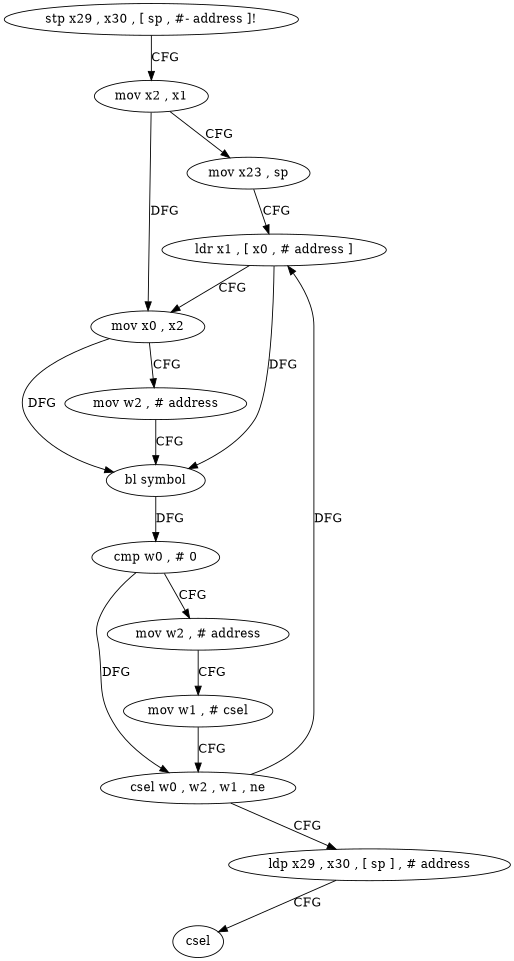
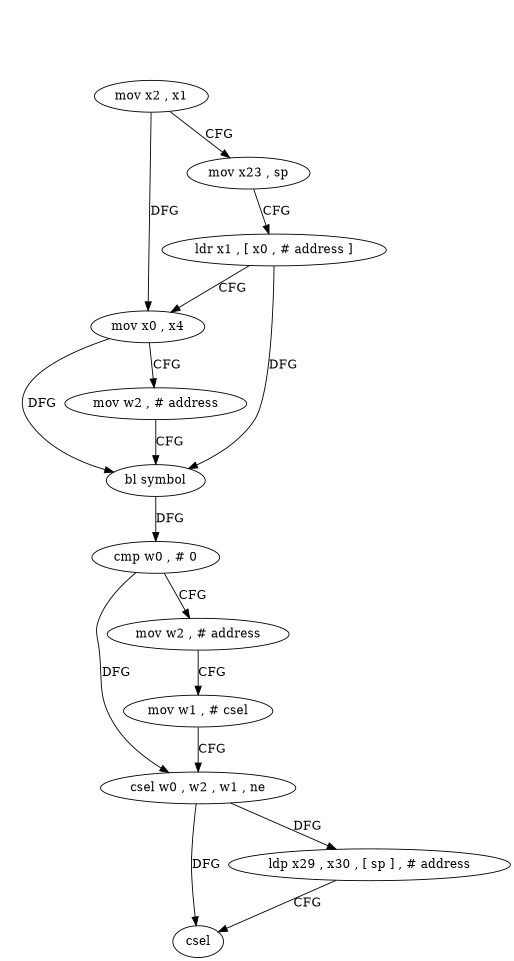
(151, 19) -> none
(148, 327) -> (148, 327)
(314, 538) -> (192, 860)
(308, 826) -> (308, 826)
